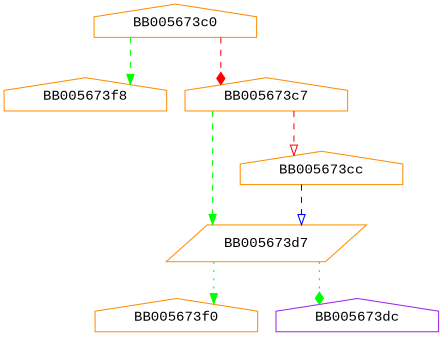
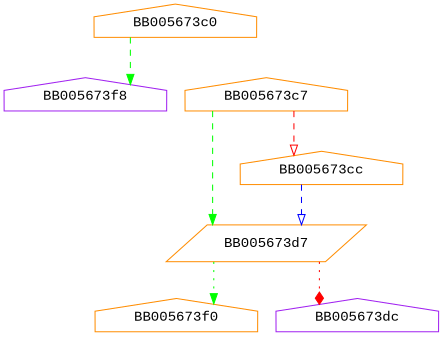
(221, 55) -> none
(85, 96) -> (85, 96)
(319, 277) -> (319, 277)
